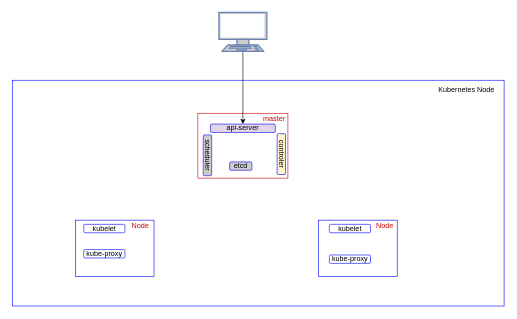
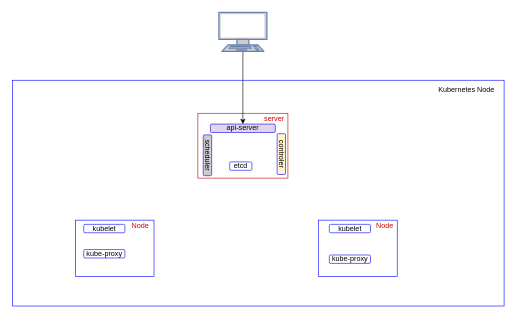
(274, 119) -> (274, 119)
(241, 166) -> (241, 166)
